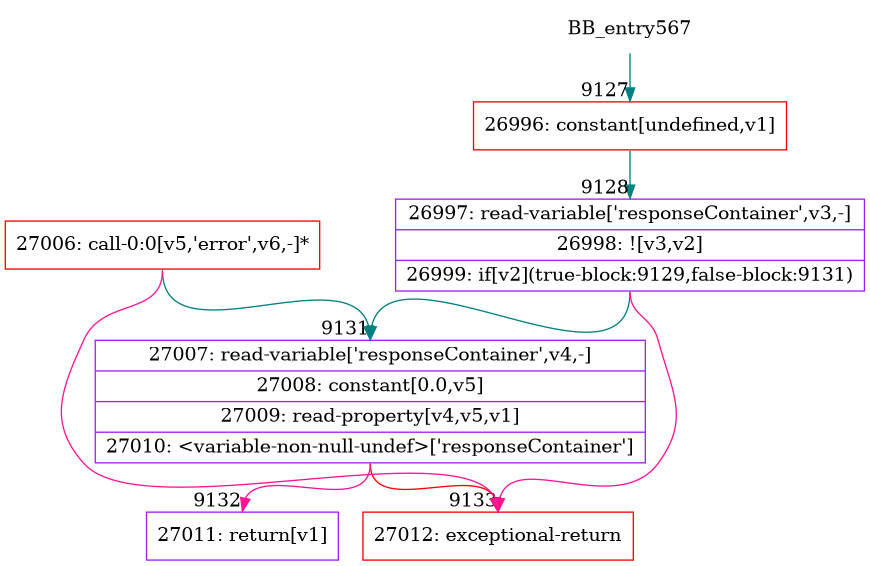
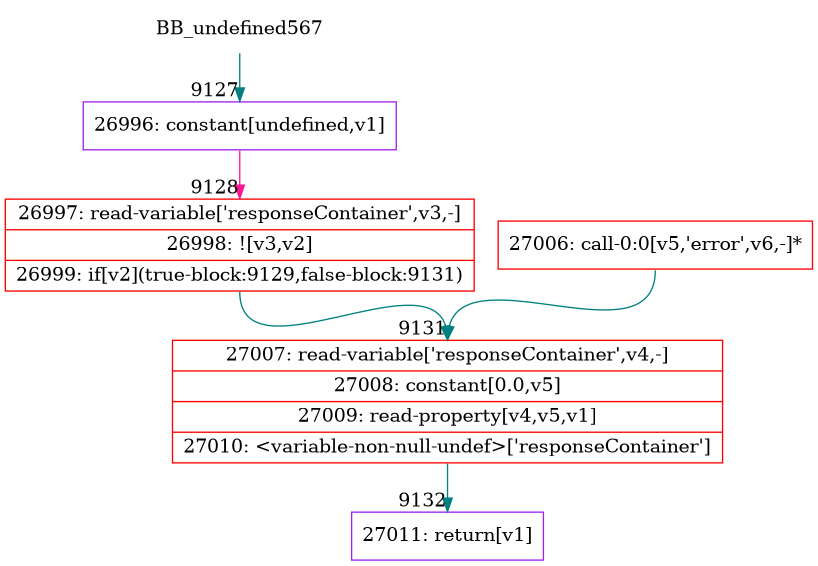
(630, 29) -> (240, 29)
(630, 126) -> (240, 126)
(630, 168) -> (240, 168)
(630, 245) -> (240, 245)
(370, 402) -> (448, 402)
(313, 488) -> (448, 481)
(498, 536) -> none
